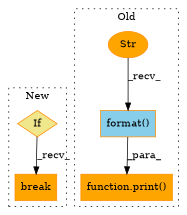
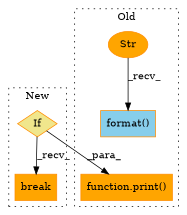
(127, 152) -> (80, 154)
